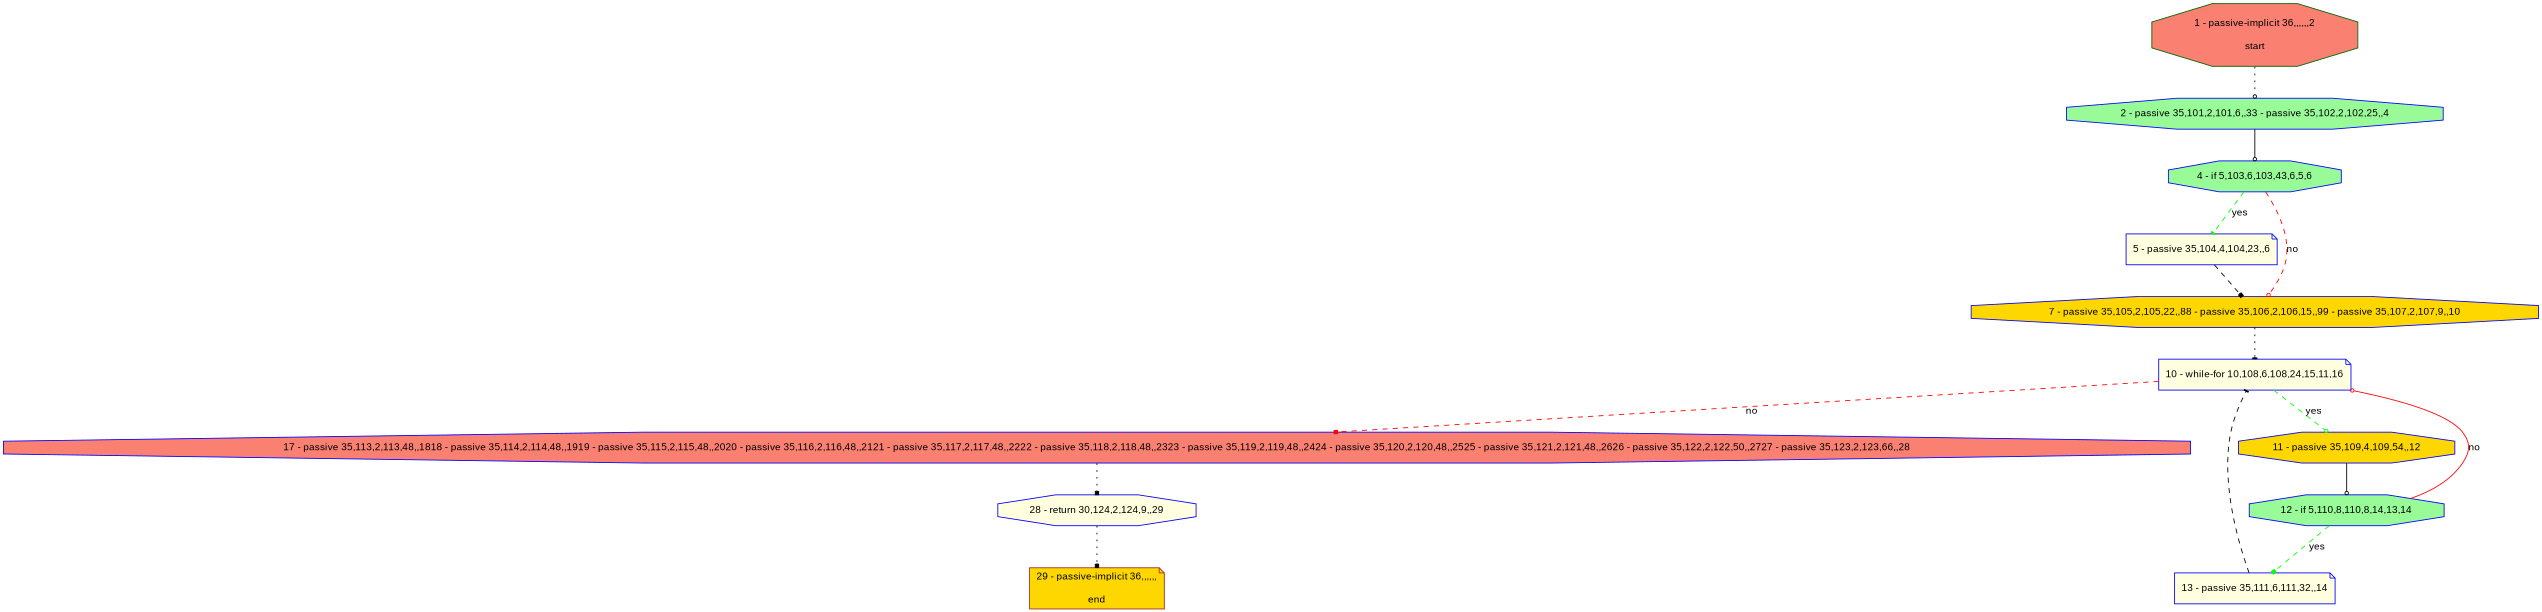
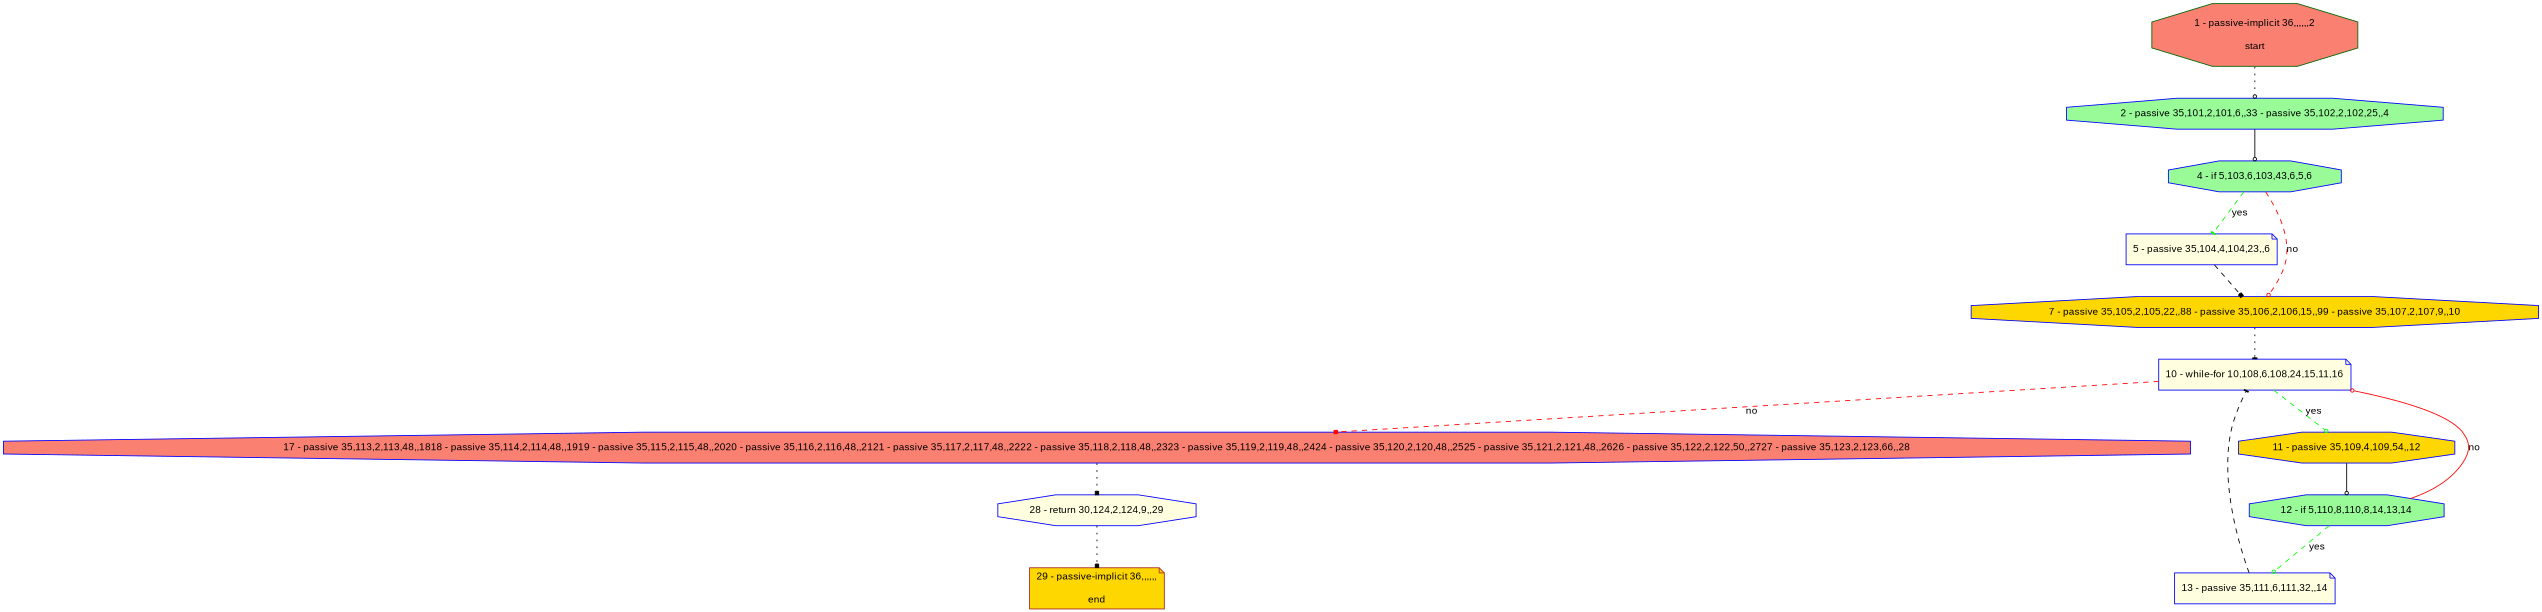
(2302, 548) -> (2302, 548)
